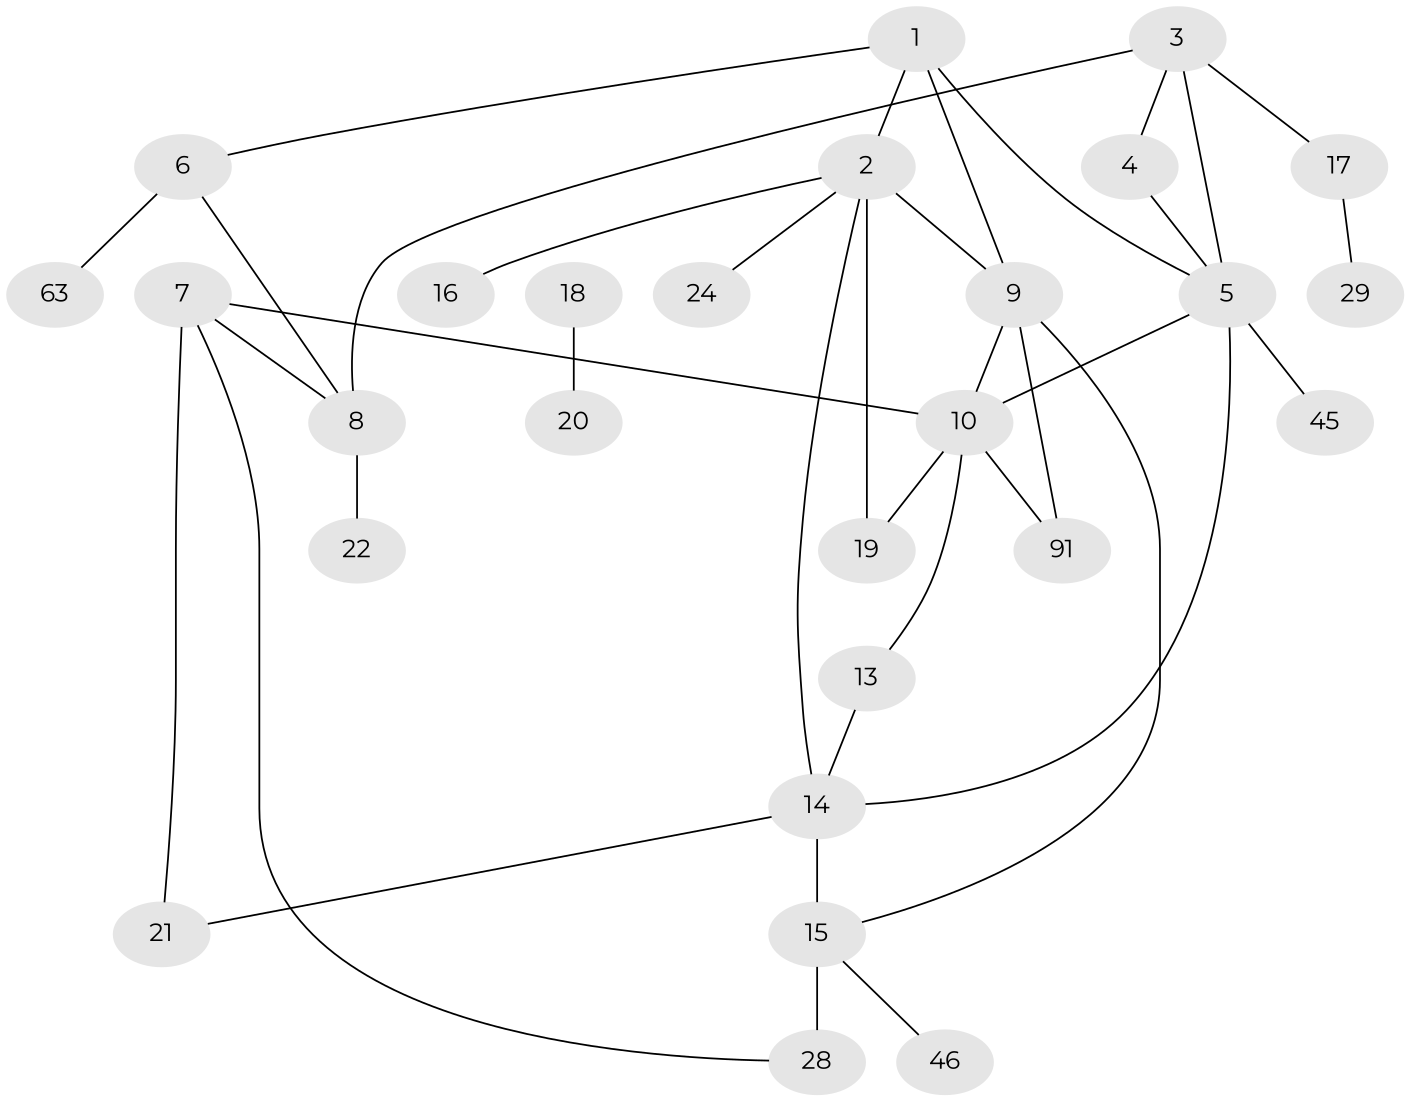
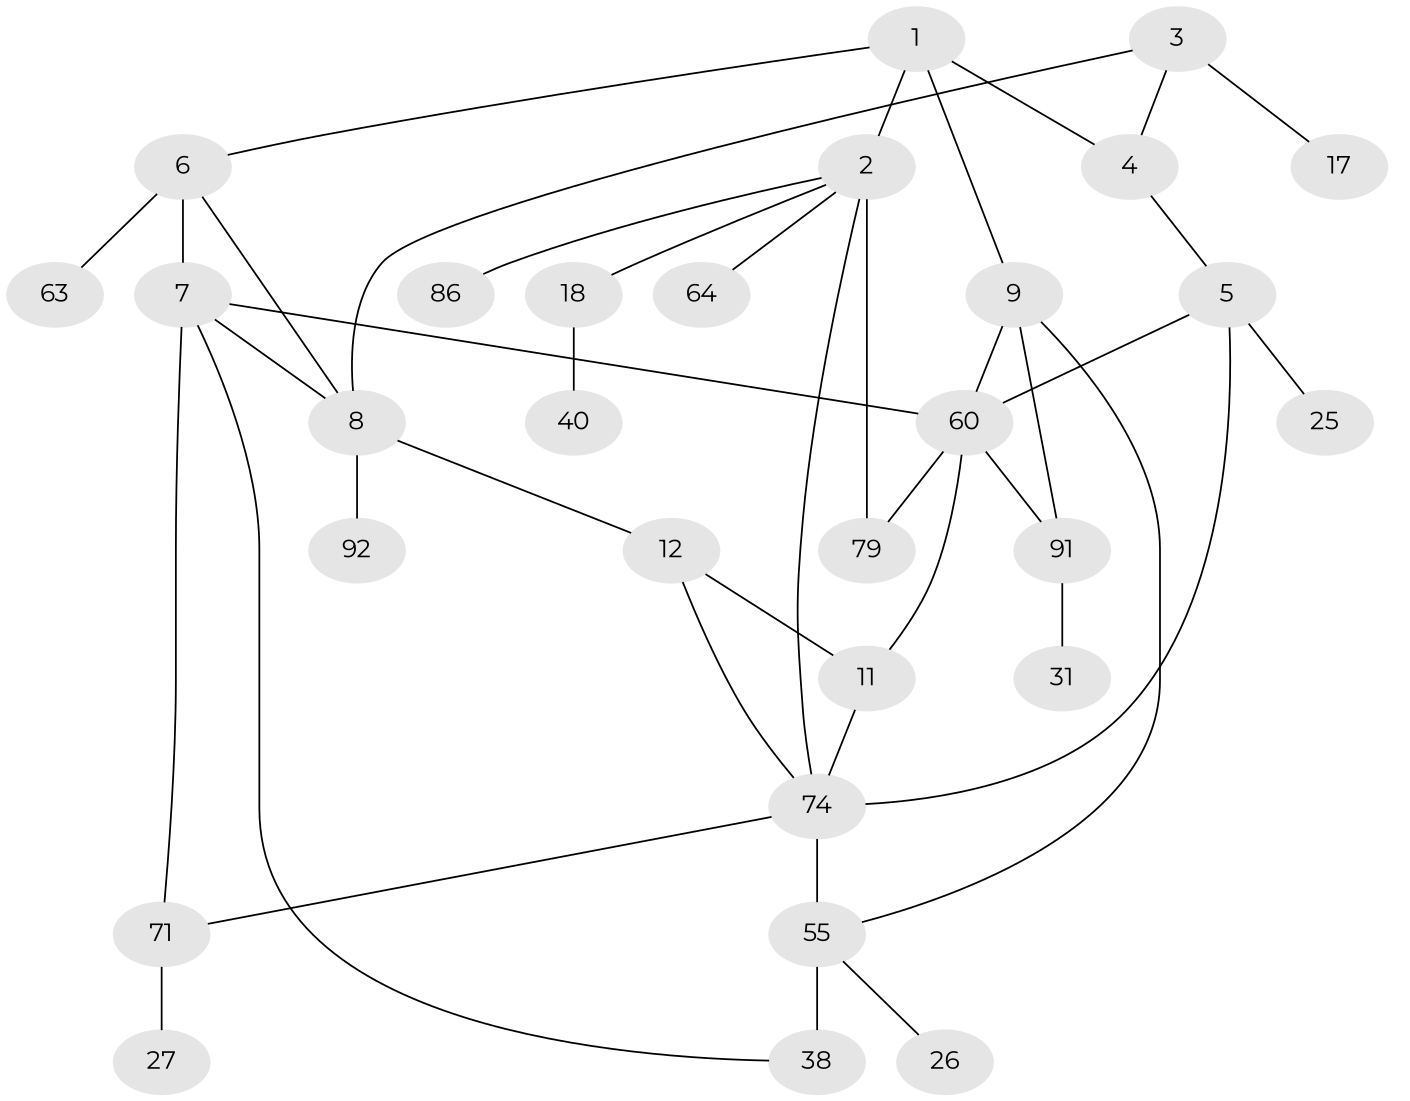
(1203, 167) -> none
(1051, 187) -> (1023, 103)
none -> (183, 231)
(941, 231) -> (718, 229)
(446, 295) -> (446, 295)
(702, 295) -> (702, 295)
(1355, 295) -> none
(574, 423) -> (574, 423)
(965, 423) -> (965, 423)
(1325, 423) -> (1325, 423)
(357, 551) -> (357, 551)
none -> (671, 551)
(867, 551) -> (867, 551)
(867, 679) -> (867, 679)
none -> (1062, 679)
(817, 806) -> (817, 806)
(162, 934) -> (162, 934)
(817, 934) -> (817, 934)
none -> (162, 1062)
(817, 1062) -> (817, 1062)
(945, 1062) -> (945, 1062)
